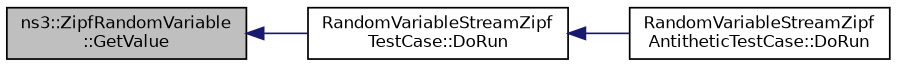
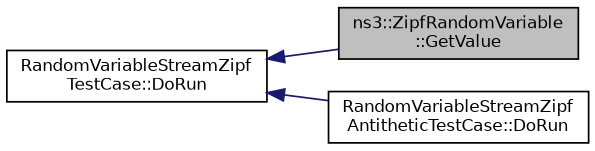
(286, 33) -> (312, 53)
